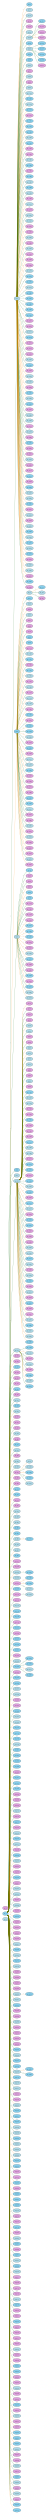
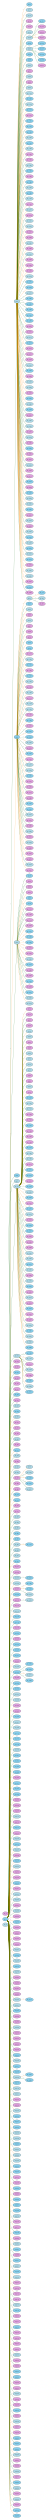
none -> (29, 149)
